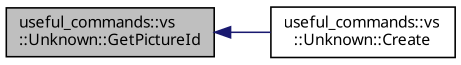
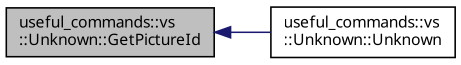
(363, 32) -> (363, 32)
